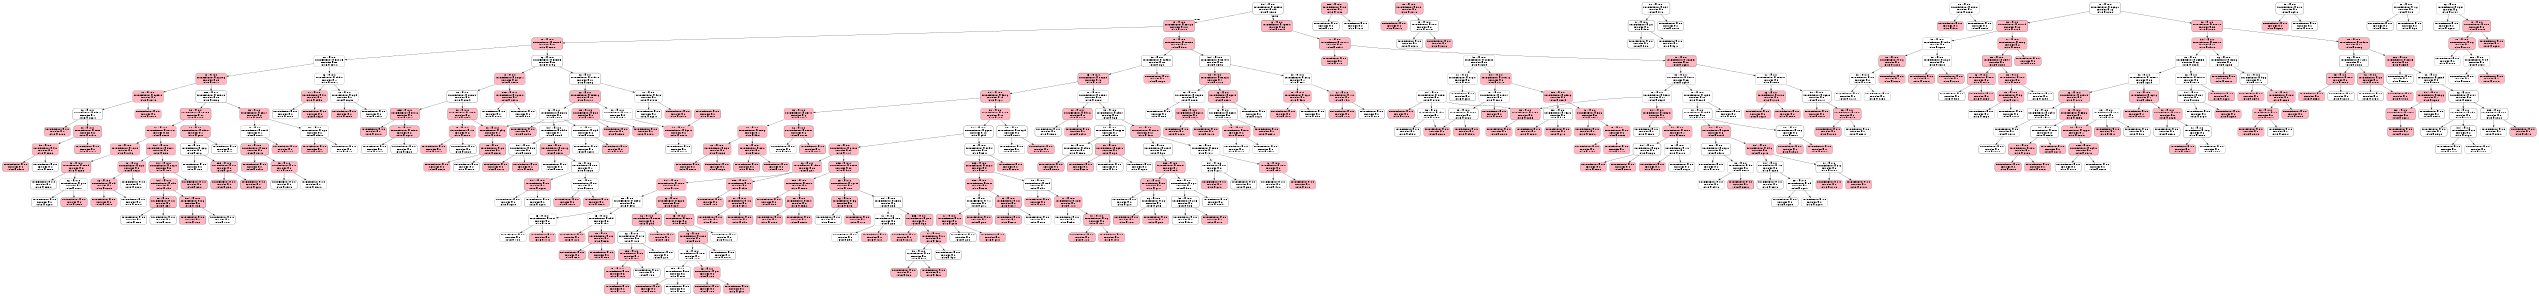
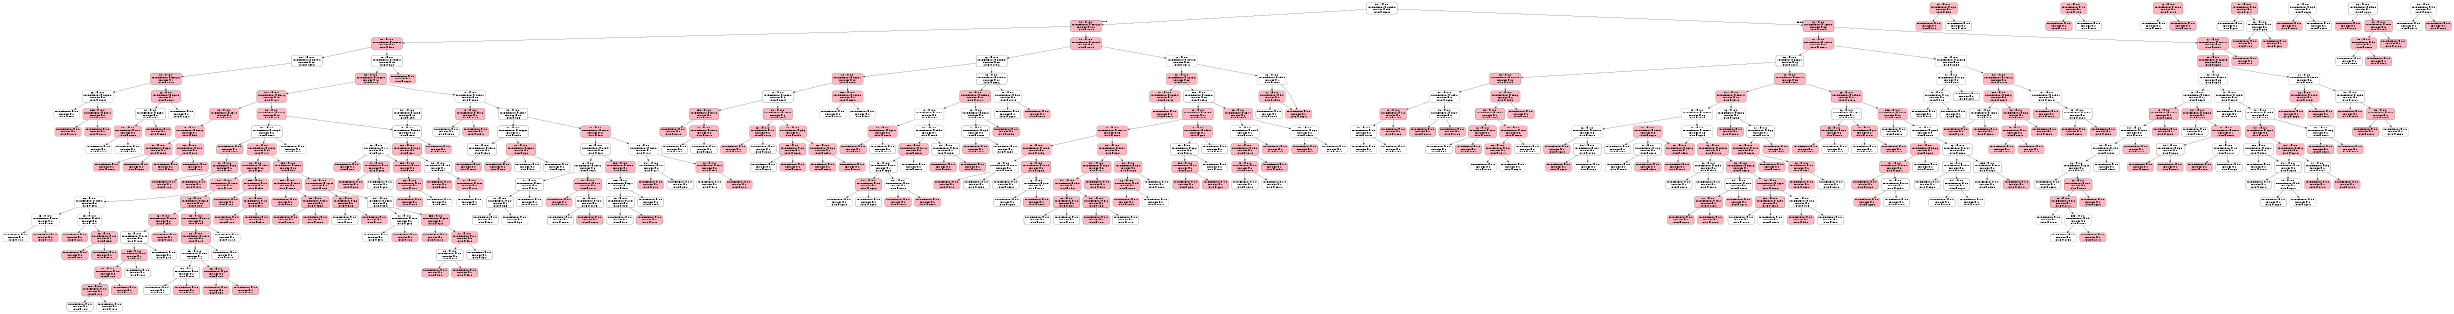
(2105, 8) -> (1790, 61)
none -> (1818, 44)
(1297, 79) -> none
(336, 87) -> (1290, 95)
none -> (1945, 87)
(118, 105) -> none
(1476, 105) -> (2150, 122)
(2155, 105) -> (1663, 140)
(554, 121) -> (929, 122)
(695, 122) -> (868, 141)
(799, 122) -> none
(988, 122) -> (339, 123)
(2092, 122) -> (1786, 193)
(542, 123) -> (807, 140)
(1434, 123) -> (2092, 158)
(404, 132) -> (704, 132)
(912, 140) -> (264, 140)
(2000, 140) -> (1693, 176)
none -> (1021, 158)
(1728, 158) -> (2272, 158)
none -> (588, 167)
(1163, 175) -> none
none -> (1895, 175)
(979, 192) -> (391, 158)
(888, 202) -> (380, 202)
(1082, 211) -> (228, 157)
(601, 220) -> (89, 220)
none -> (102, 281)
